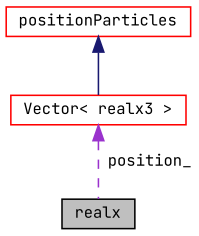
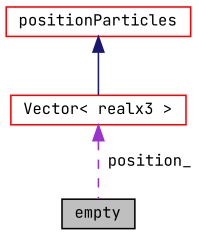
(98, 214) -> (98, 214)
